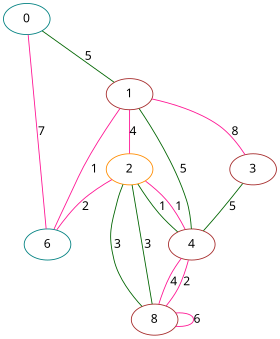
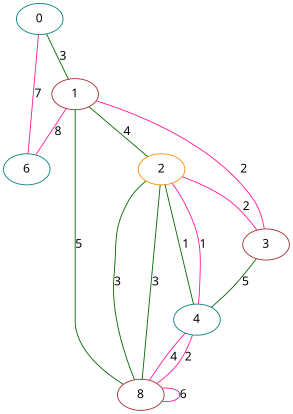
(89, 57) -> (63, 57)
(130, 132) -> (118, 132)
(235, 132) -> (244, 169)
(172, 166) -> (75, 257)
(95, 169) -> (58, 132)
(81, 201) -> (224, 197)
(192, 244) -> (197, 320)
